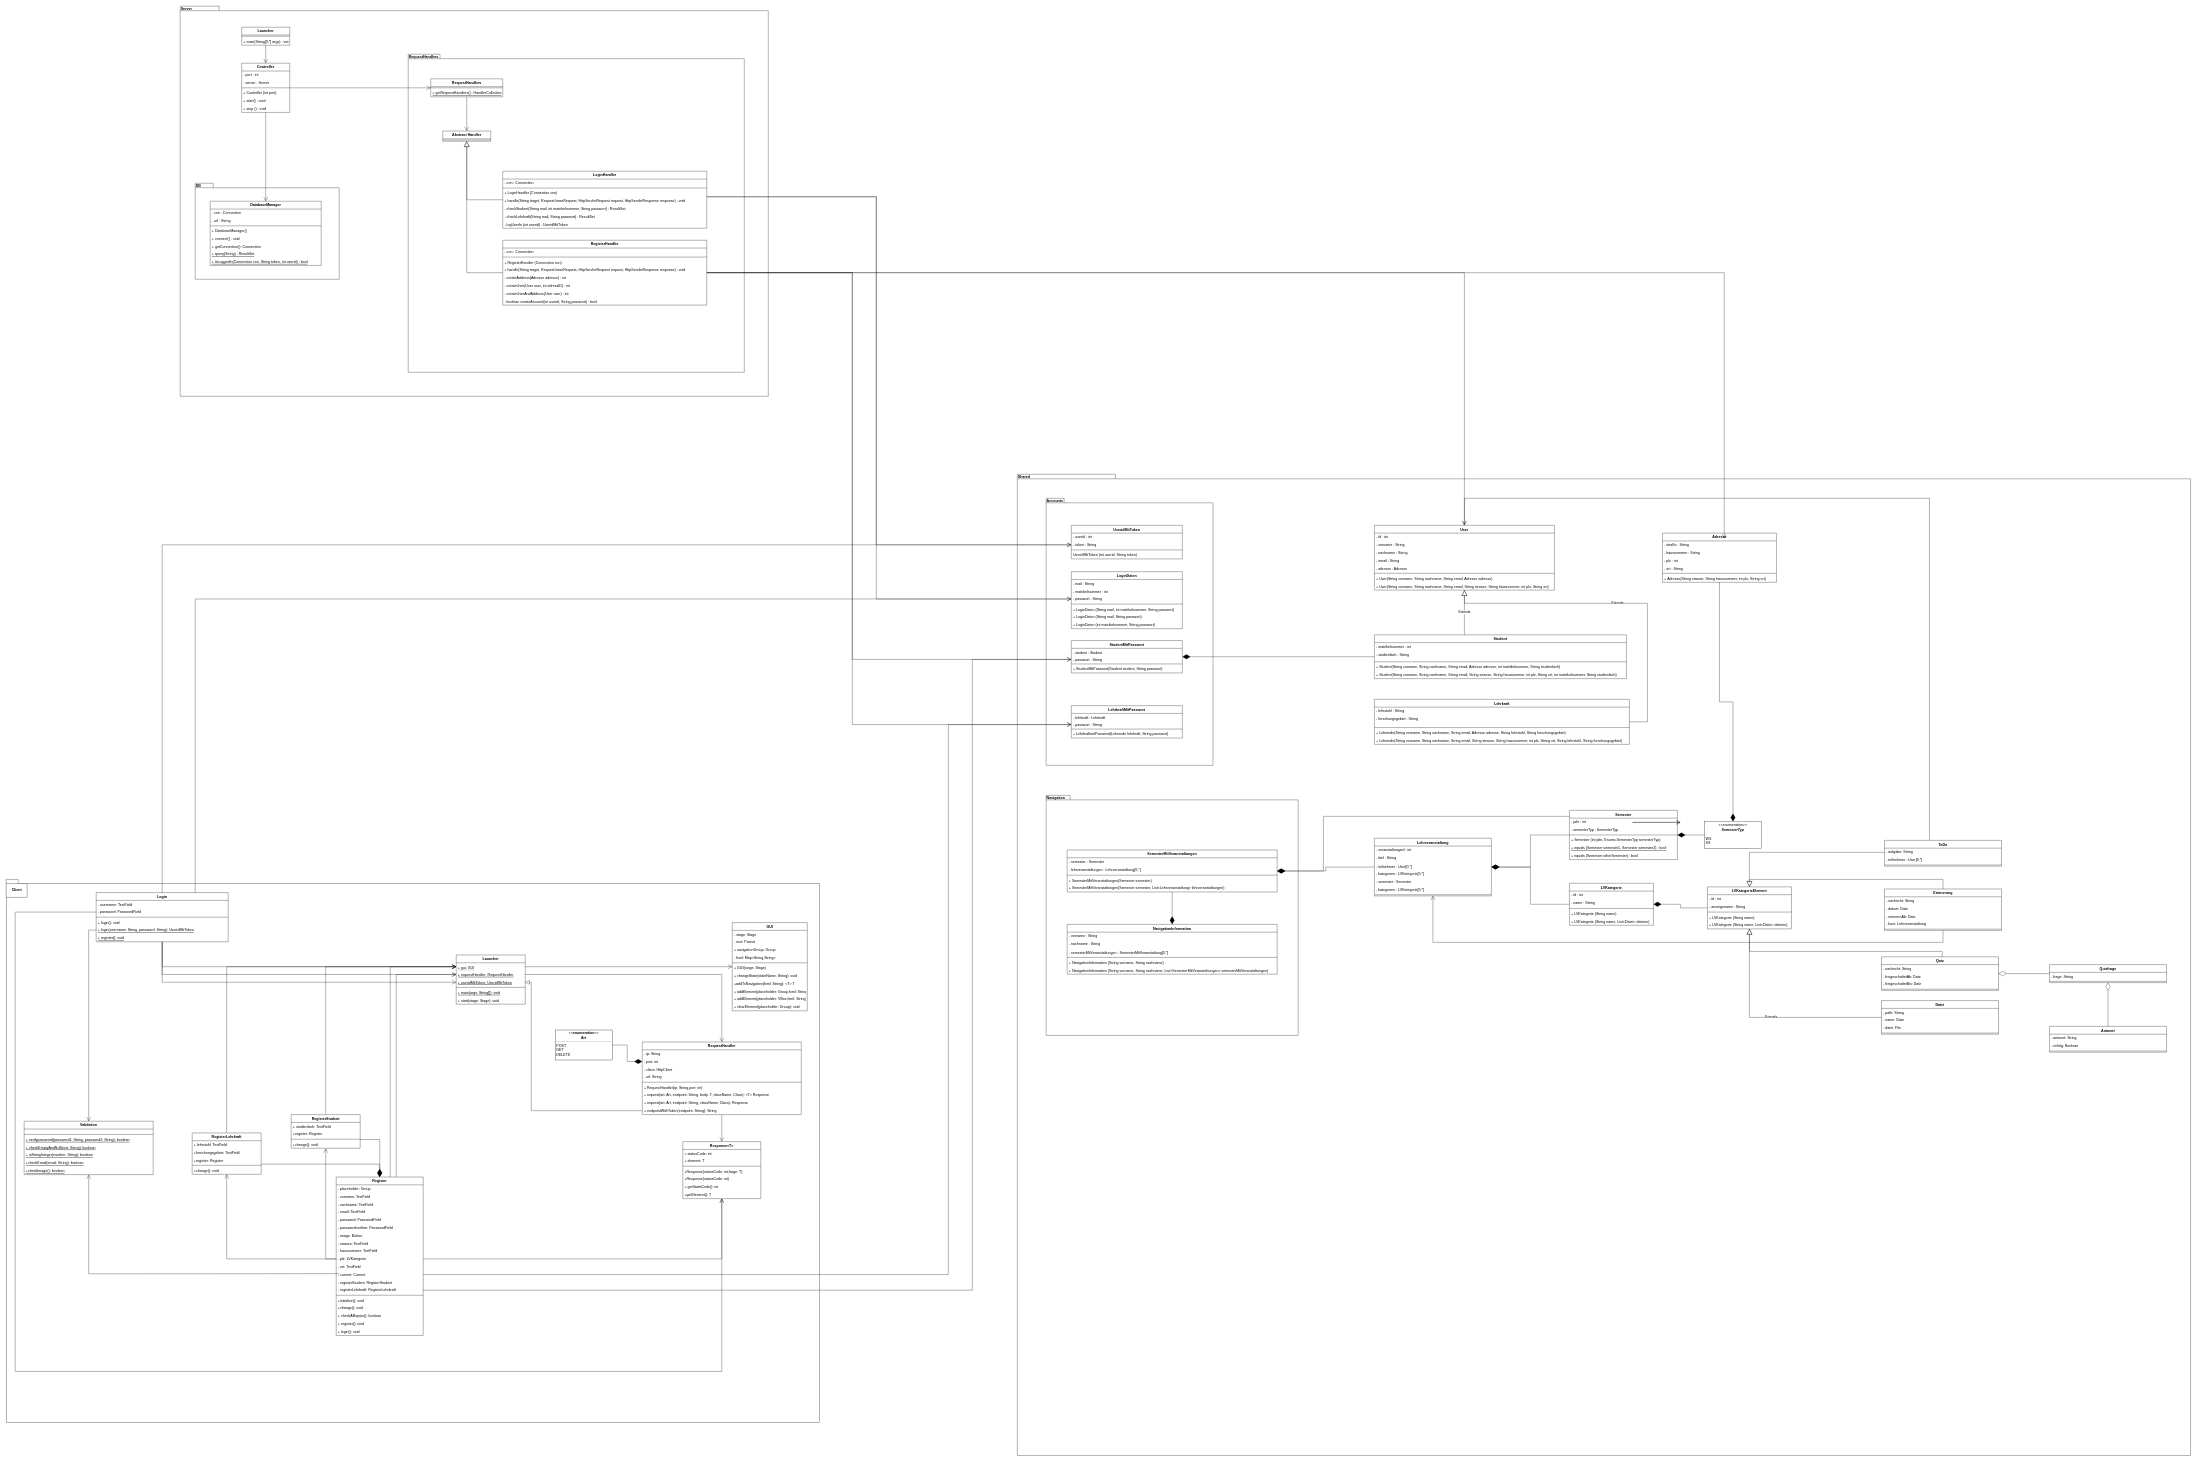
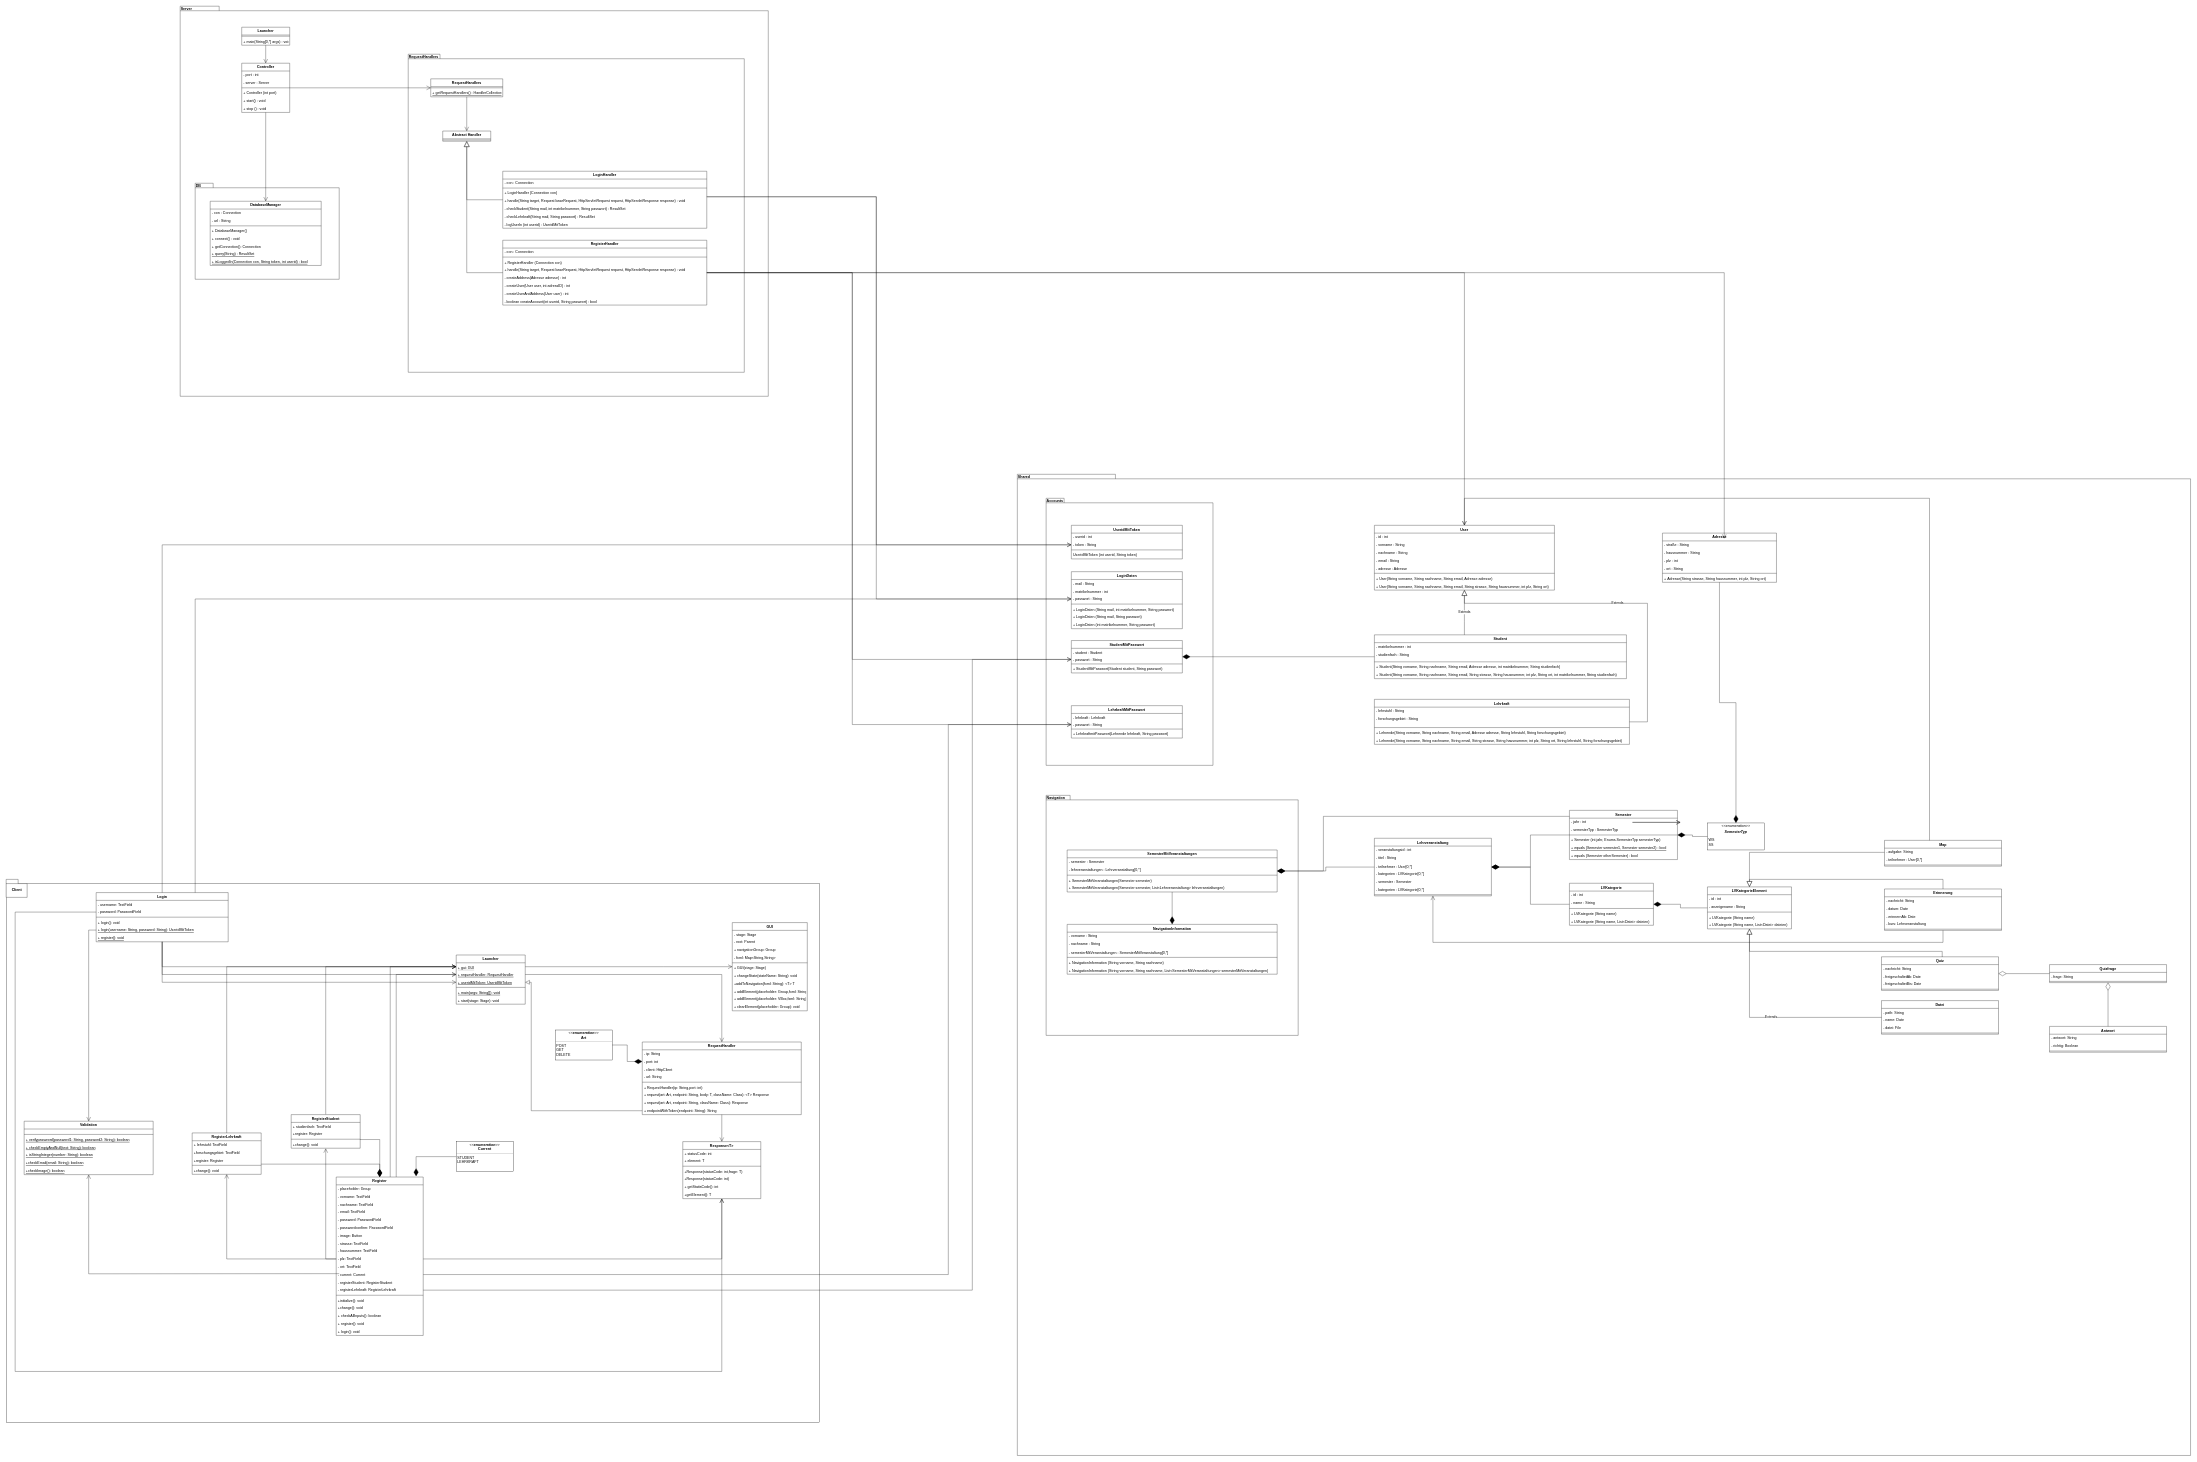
(1733, 835) -> (1736, 836)
(1943, 844) -> (1943, 844)
none -> (485, 1156)
none -> (416, 1167)
(354, 1259) -> (351, 1259)
